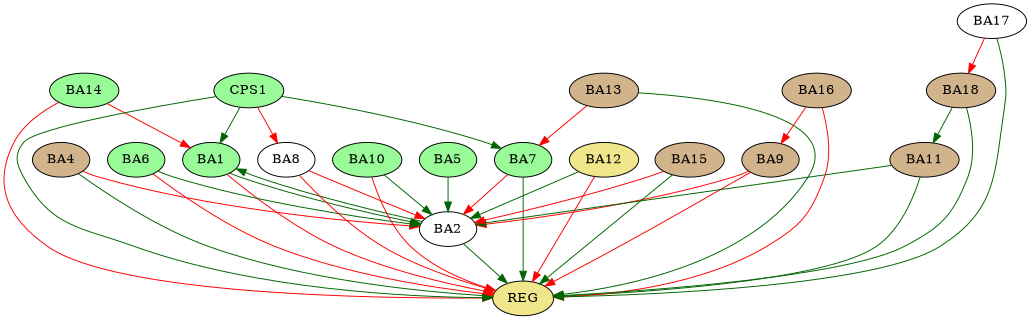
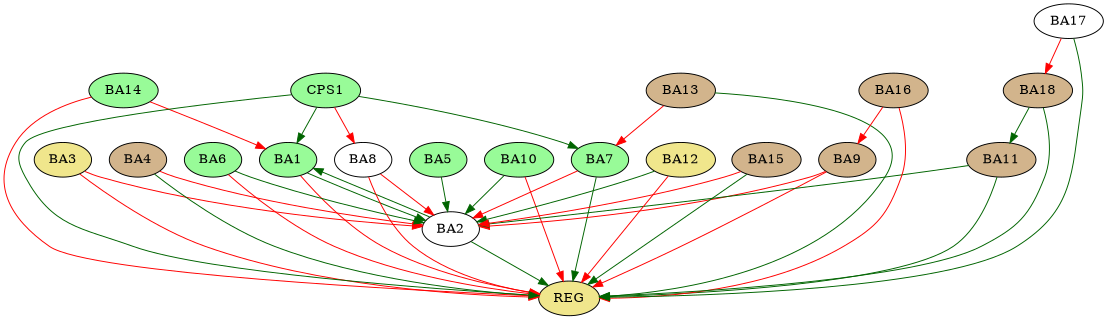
none -> (63, 160)
